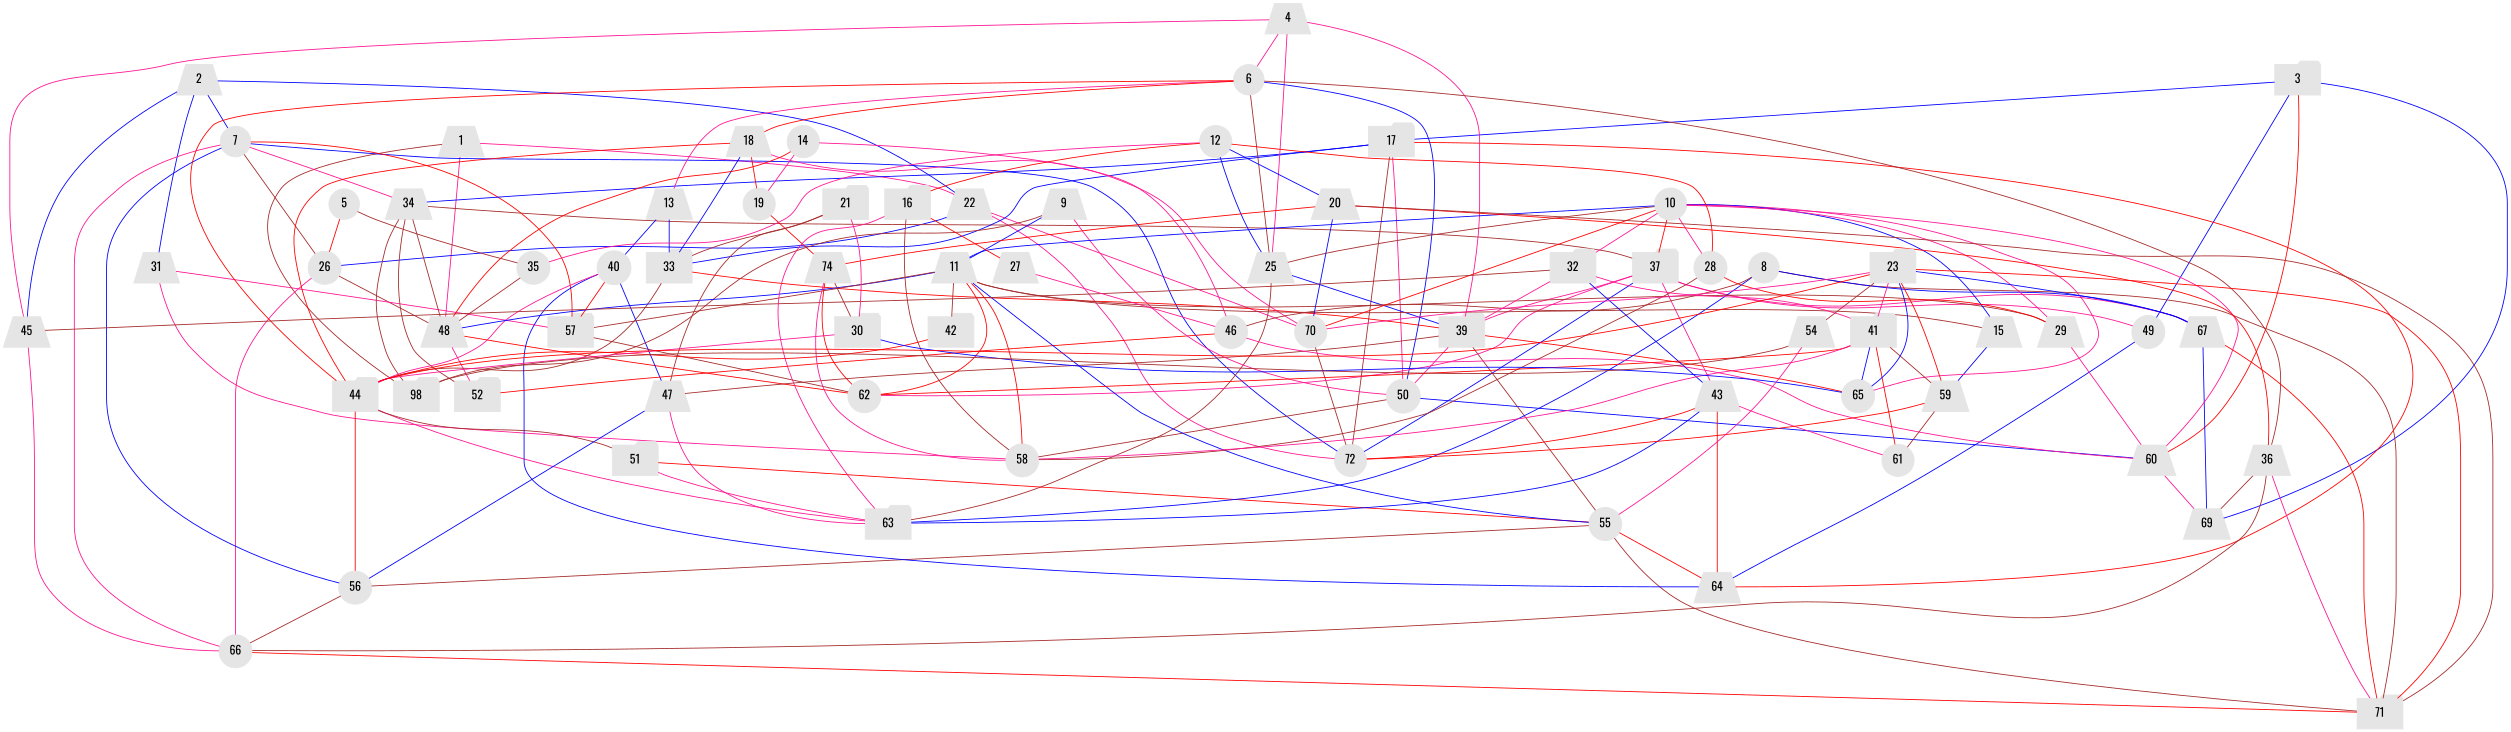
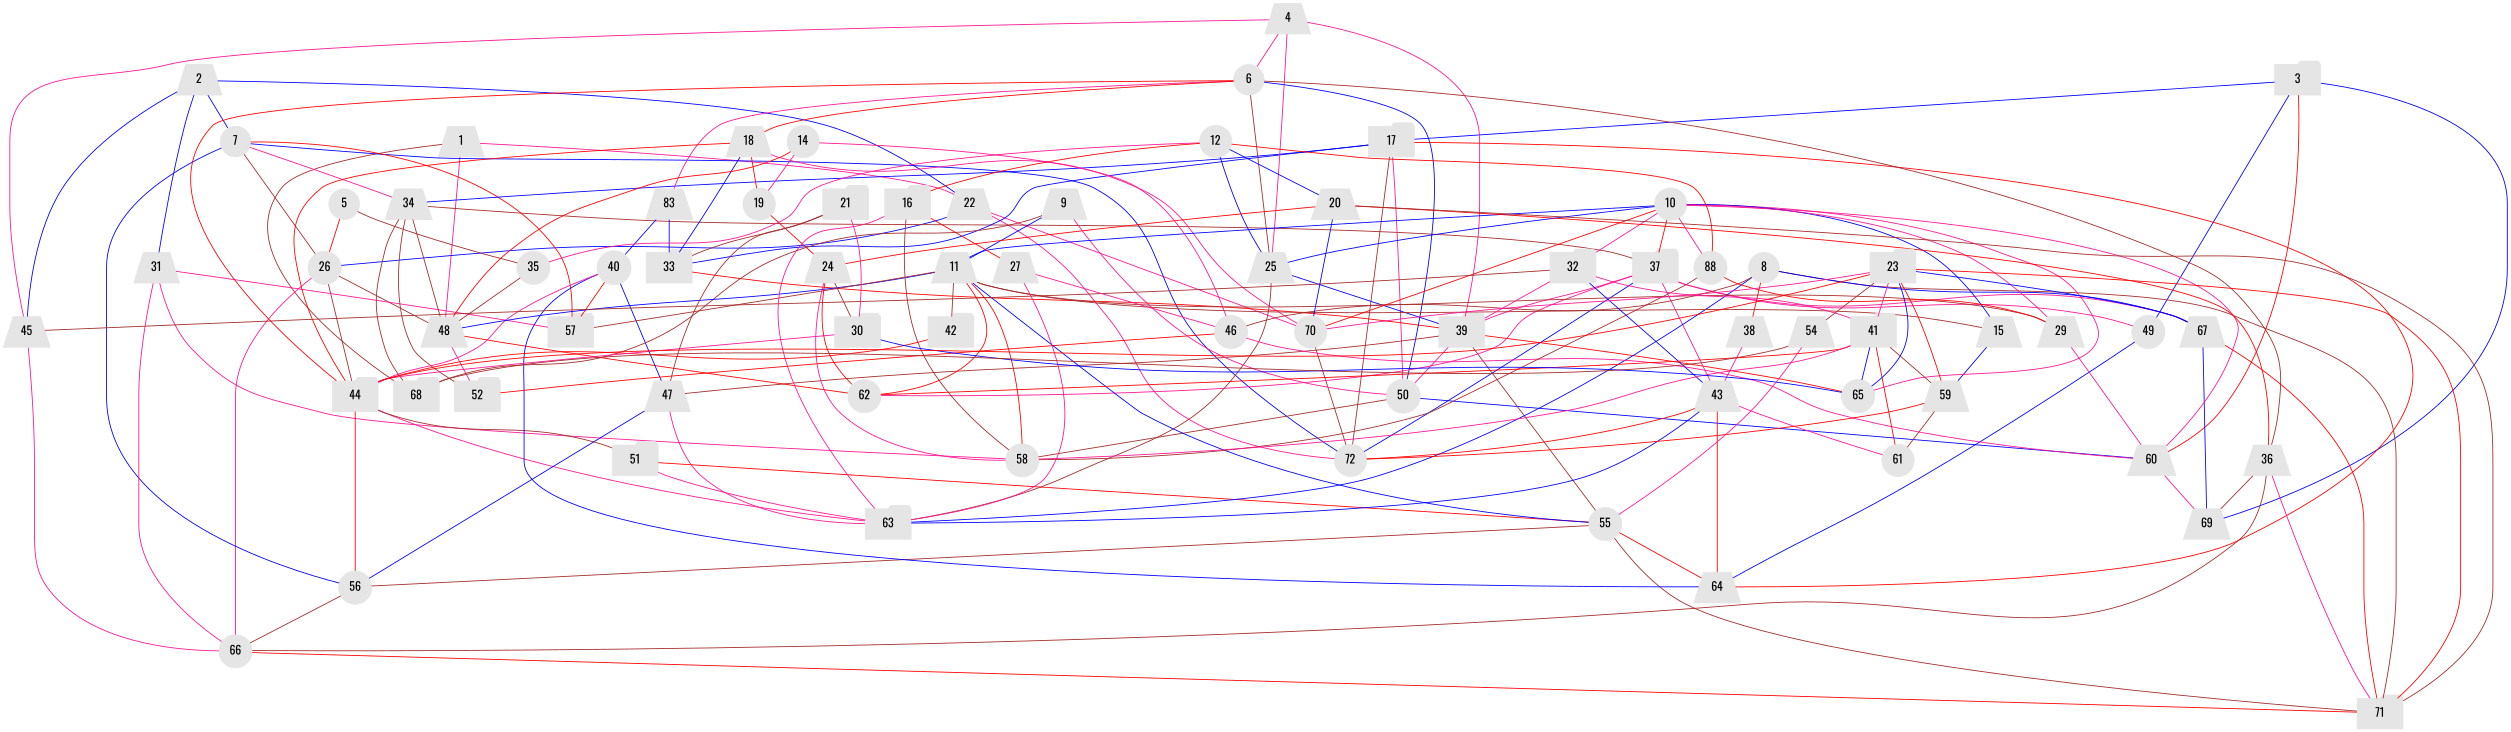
(669, 204) -> (669, 204)
(1470, 229) -> (1470, 229)
(828, 268) -> (828, 268)
(1710, 268) -> (1710, 268)
none -> (1749, 332)
(603, 347) -> (339, 330)
(721, 365) -> none
(74, 394) -> (139, 468)
(416, 396) -> (416, 396)
none -> (1061, 441)
